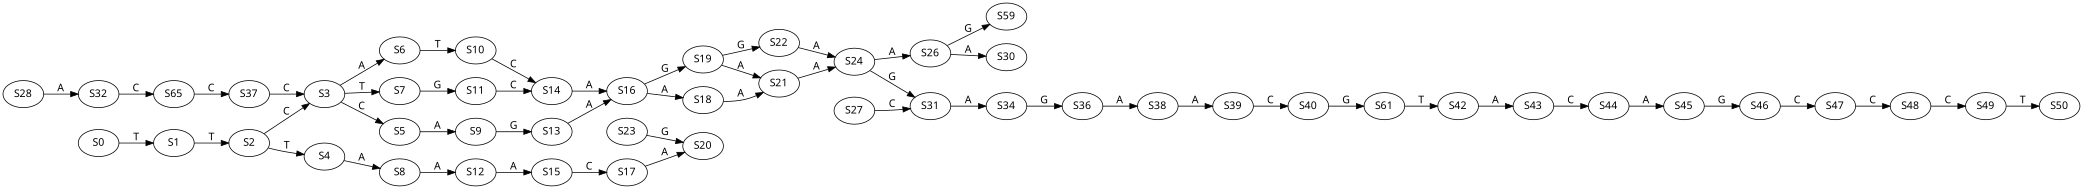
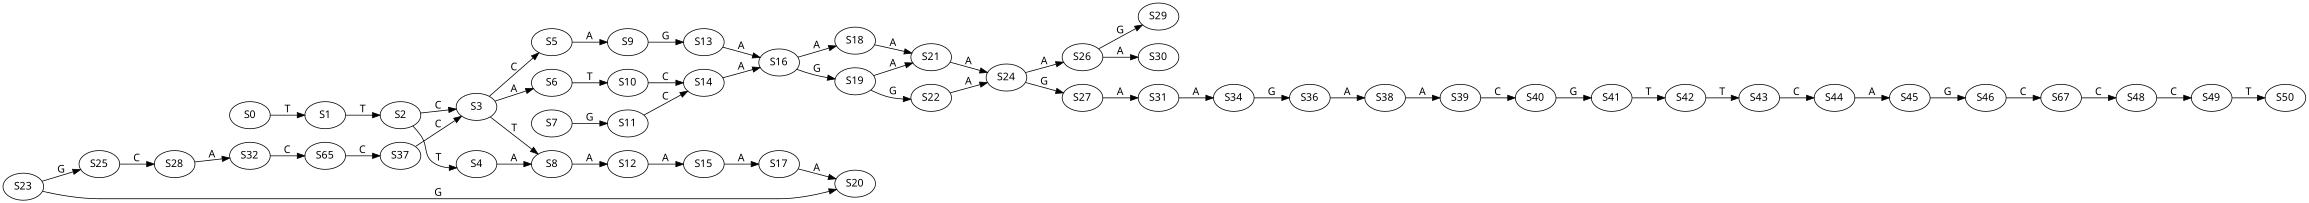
(1006, 17) -> (1159, 17)
(889, 82) -> (1041, 87)
(358, 93) -> (511, 133)
(1496, 100) -> (1722, 92)
(892, 104) -> (1121, 92)
(1384, 106) -> (1612, 98)
(1835, 106) -> (2061, 98)
none -> (99, 164)
(589, 167) -> (741, 158)
